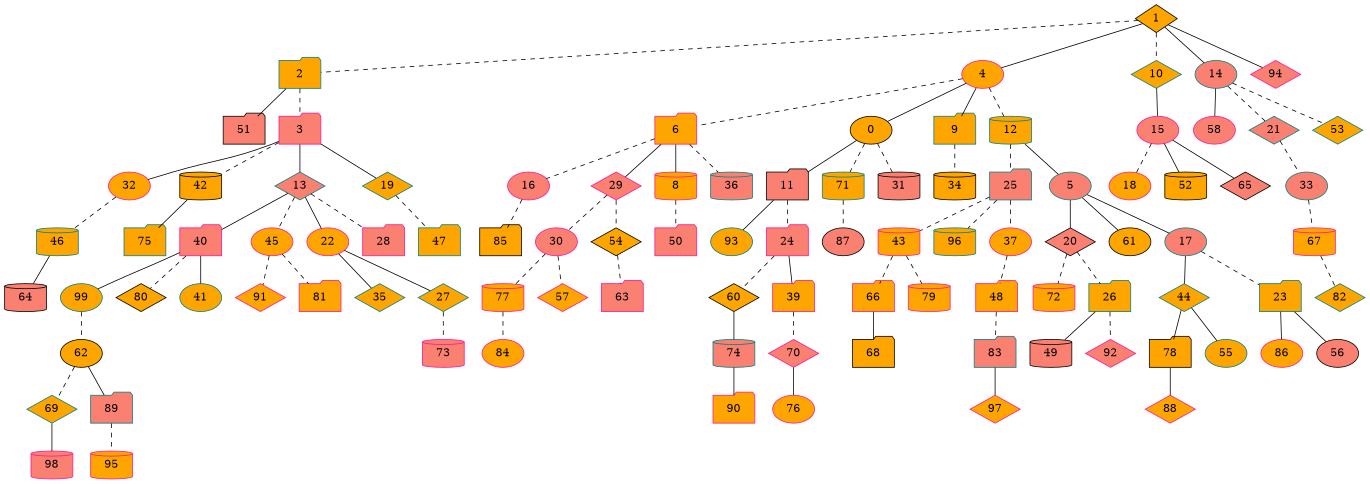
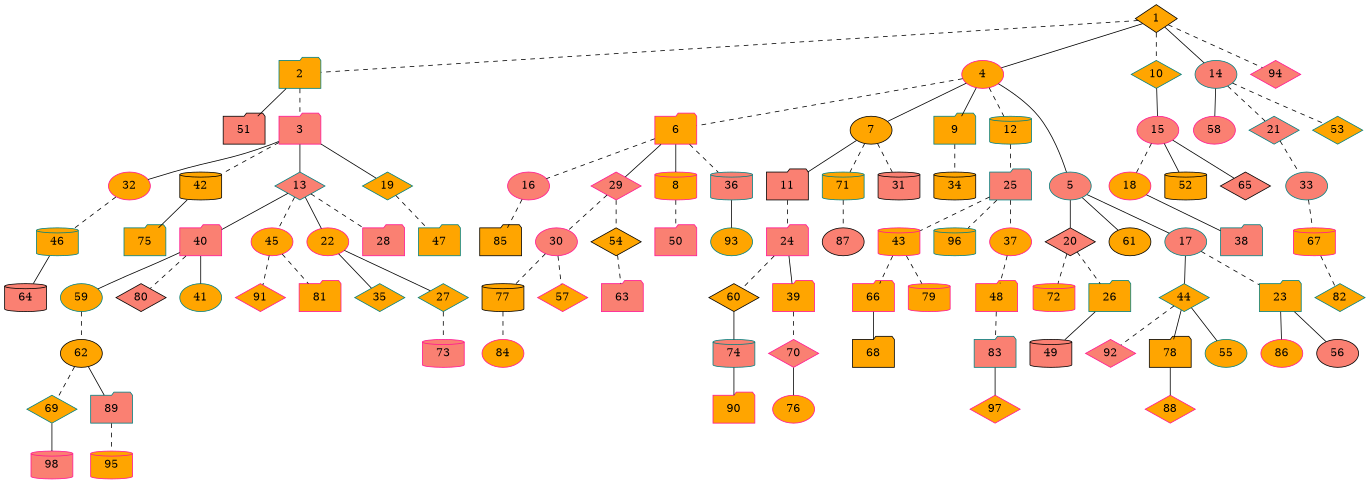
(1215, 46) -> (1215, 46)
(871, 130) -> (871, 130)
(1042, 159) -> (1042, 121)
(758, 215) -> (732, 214)
none -> (1242, 242)
(81, 298) -> (81, 298)
(141, 298) -> (141, 298)
(503, 298) -> (503, 298)
(1110, 326) -> (1147, 325)
